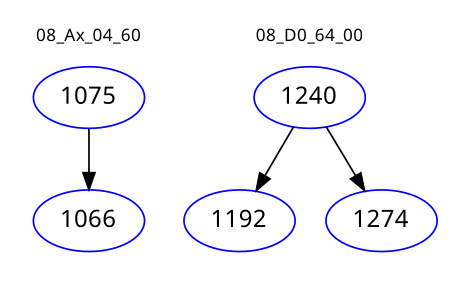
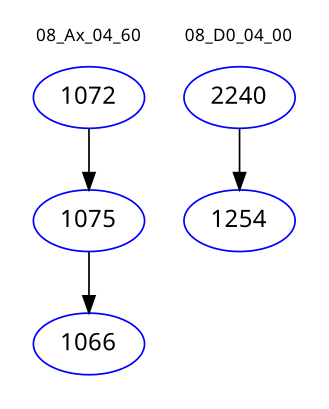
(311, 37) -> (240, 37)
none -> (89, 98)
(310, 98) -> (240, 98)
(240, 221) -> none
(382, 221) -> (240, 221)
